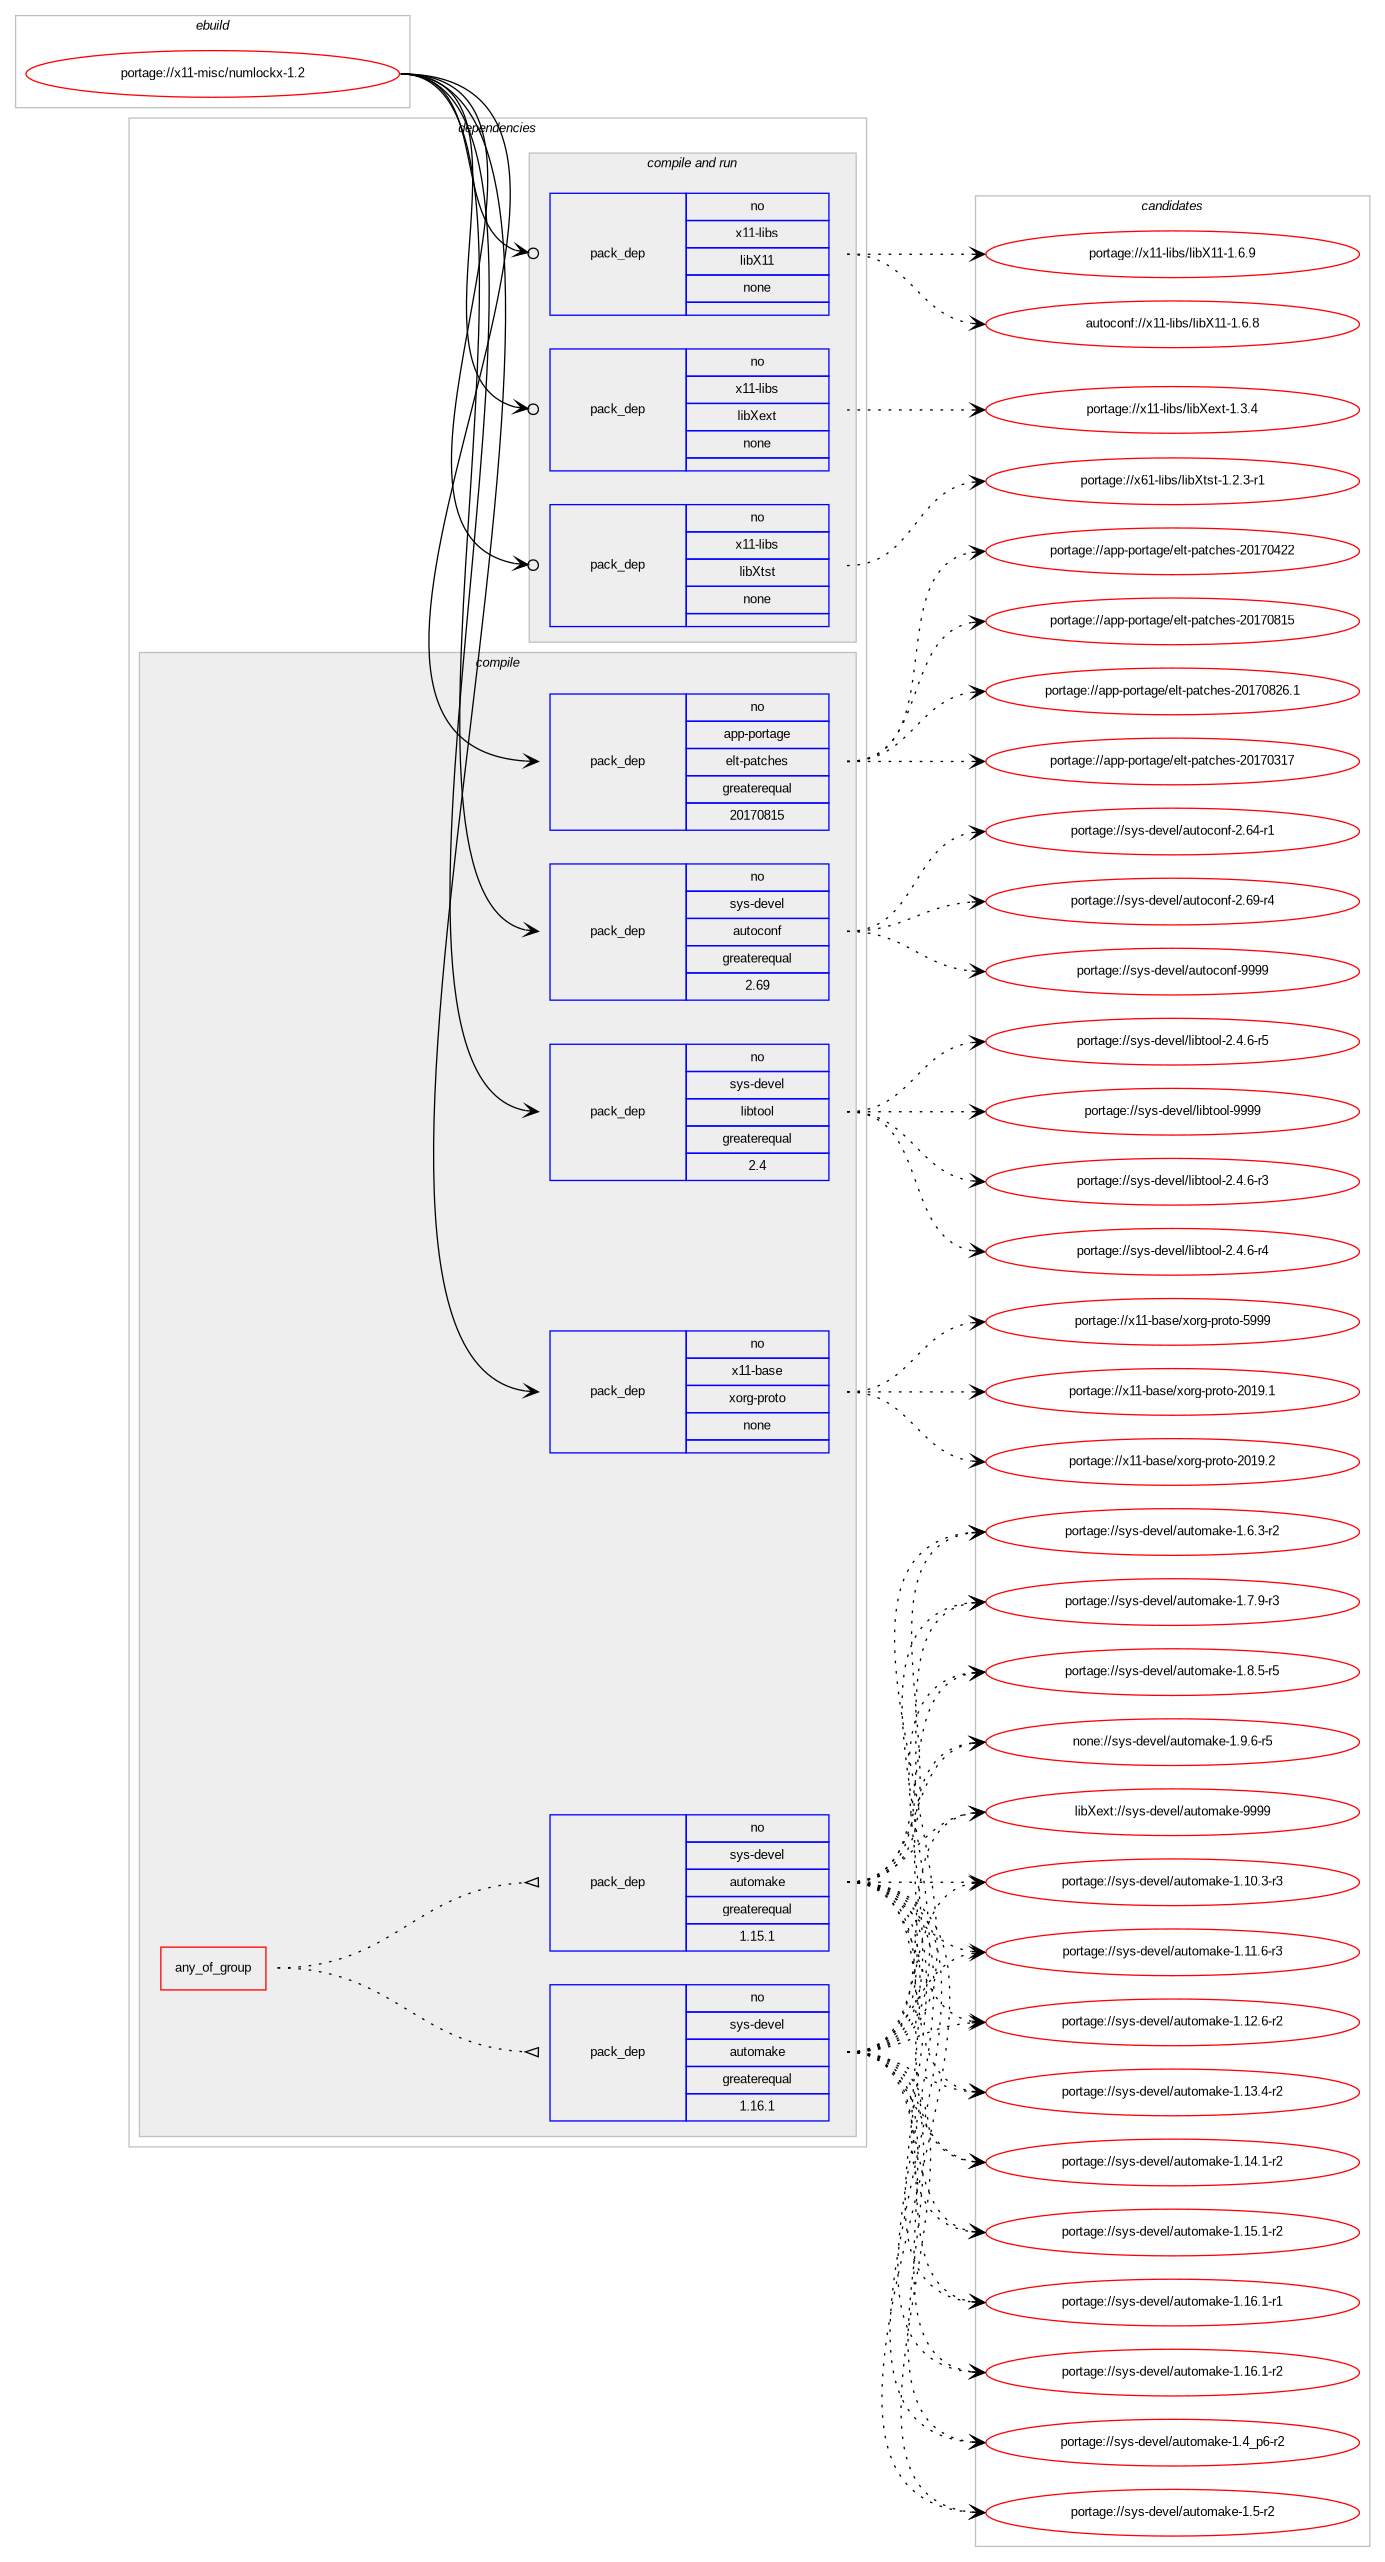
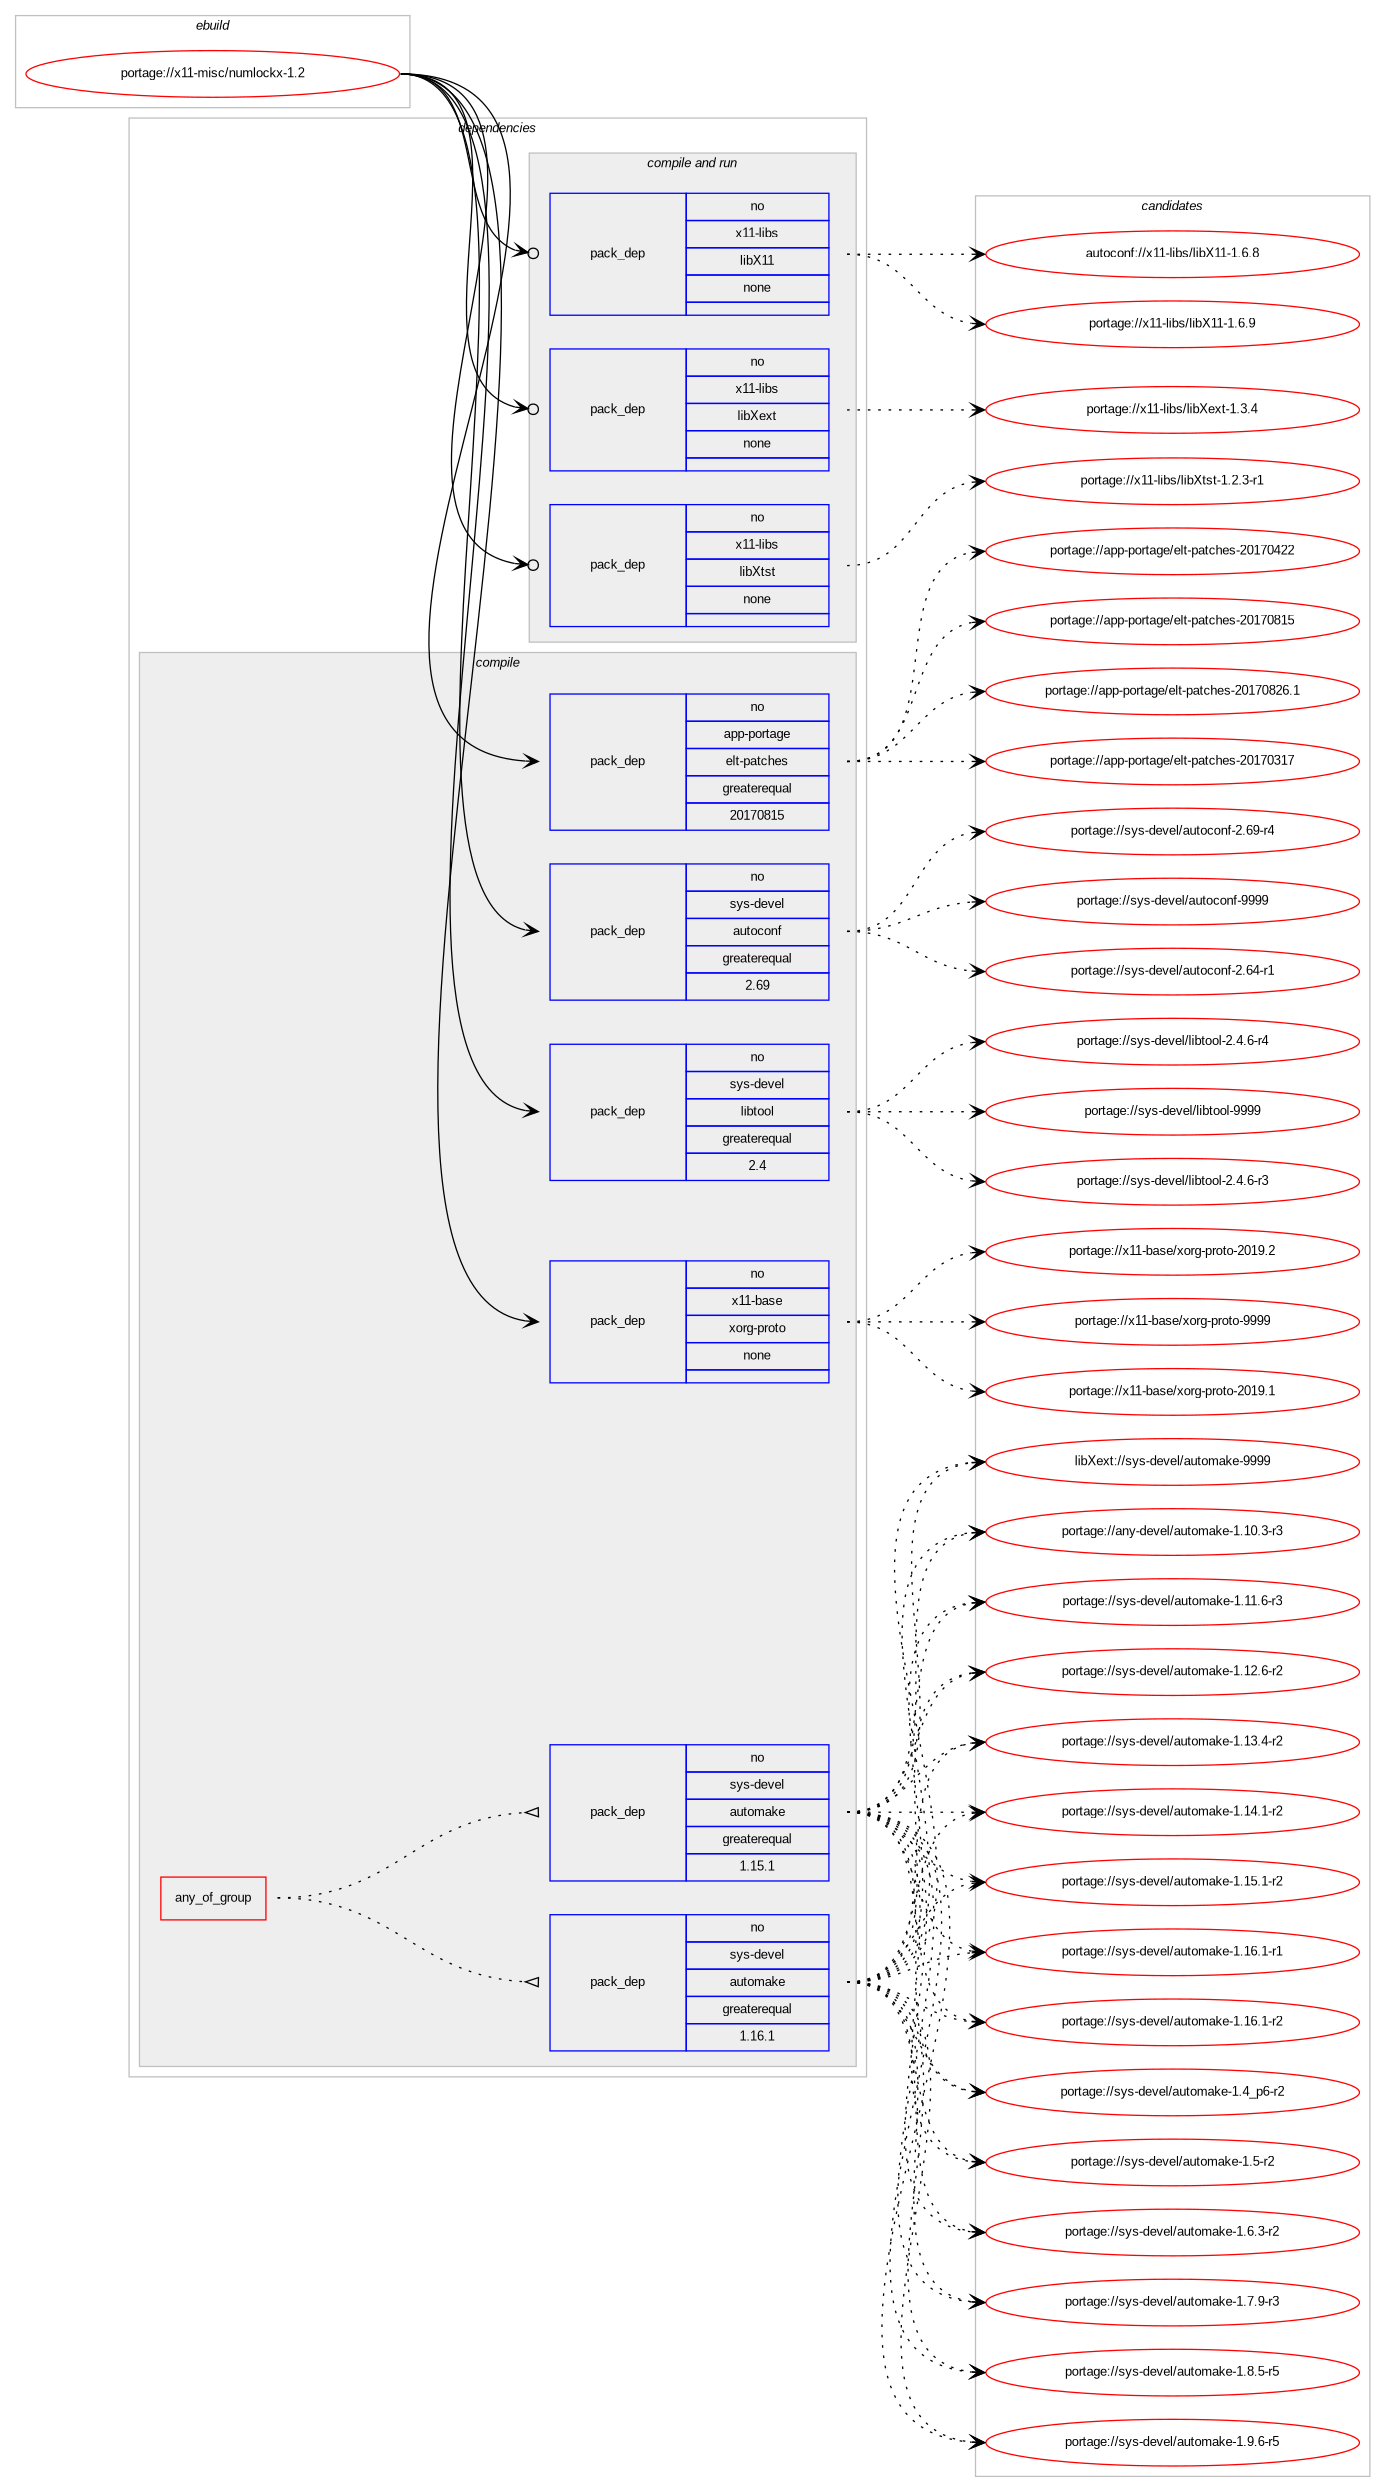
(1173, 481) -> (1173, 481)
(1173, 1042) -> none
(1173, 1322) -> (1173, 1322)
(1173, 1742) -> (1173, 2443)
(1173, 1882) -> (1173, 1532)
